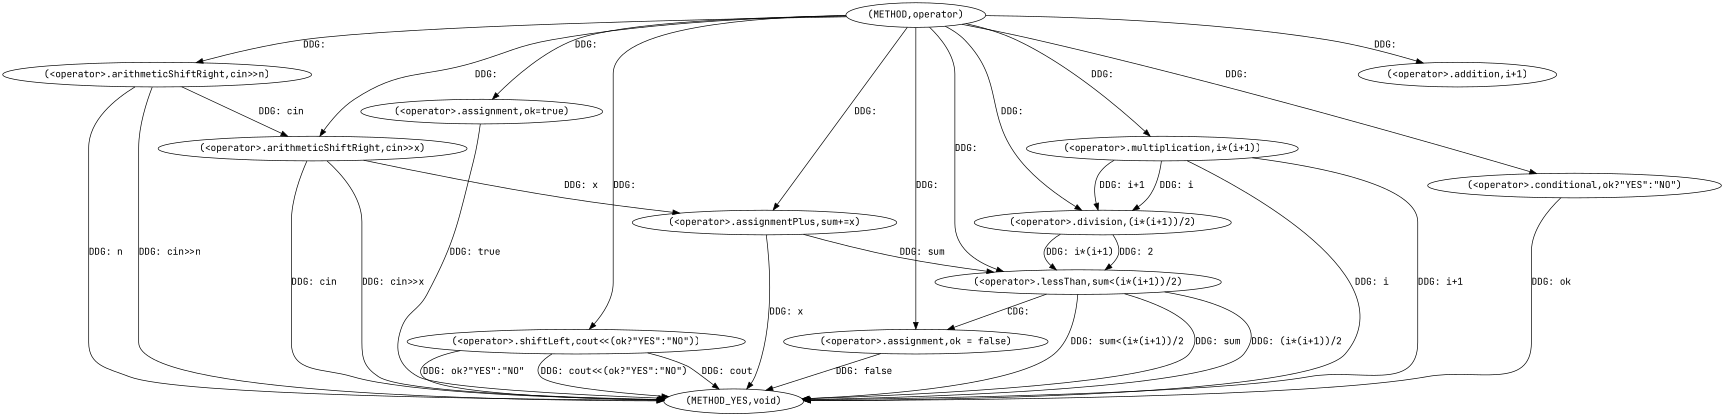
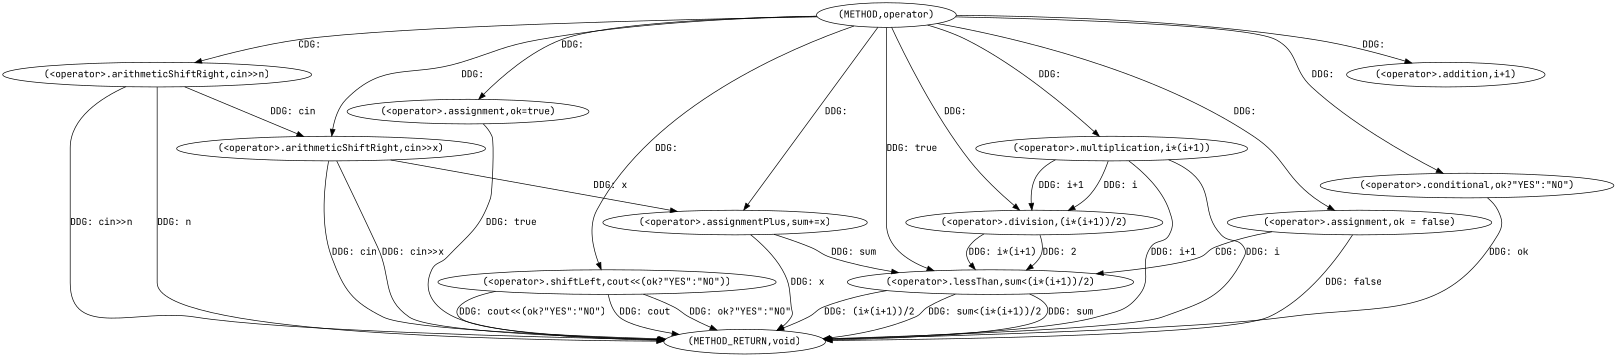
(317, 45) -> (313, 45)
(969, 149) -> (912, 149)
(1000, 311) -> (1190, 260)
(734, 401) -> (745, 342)
